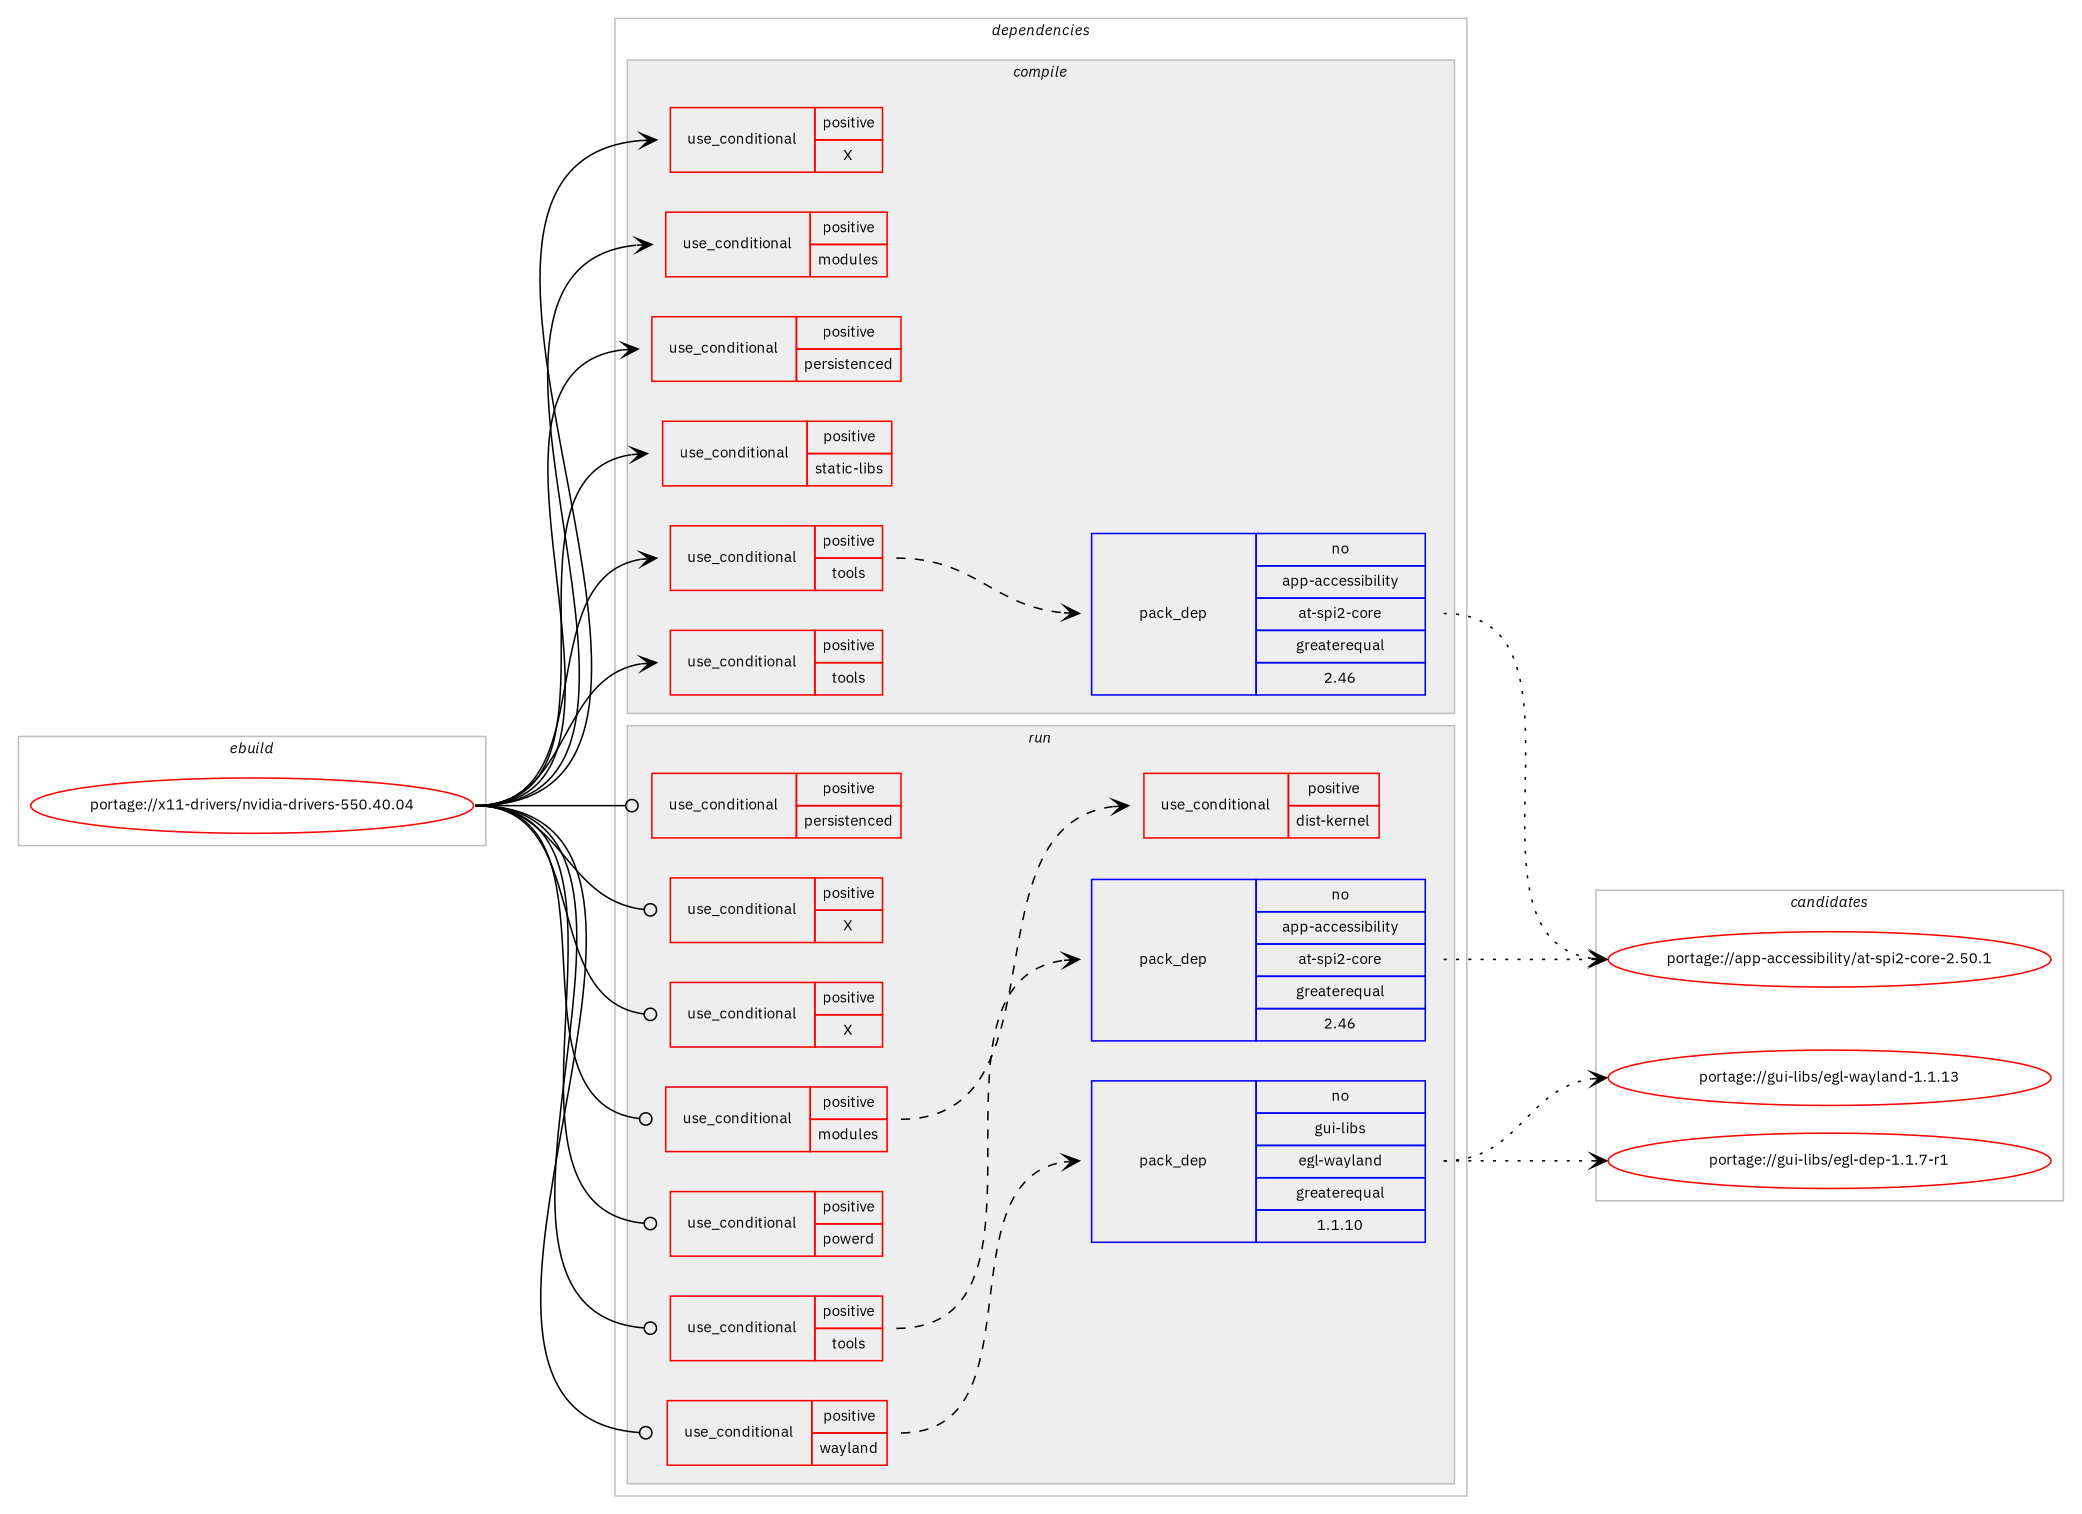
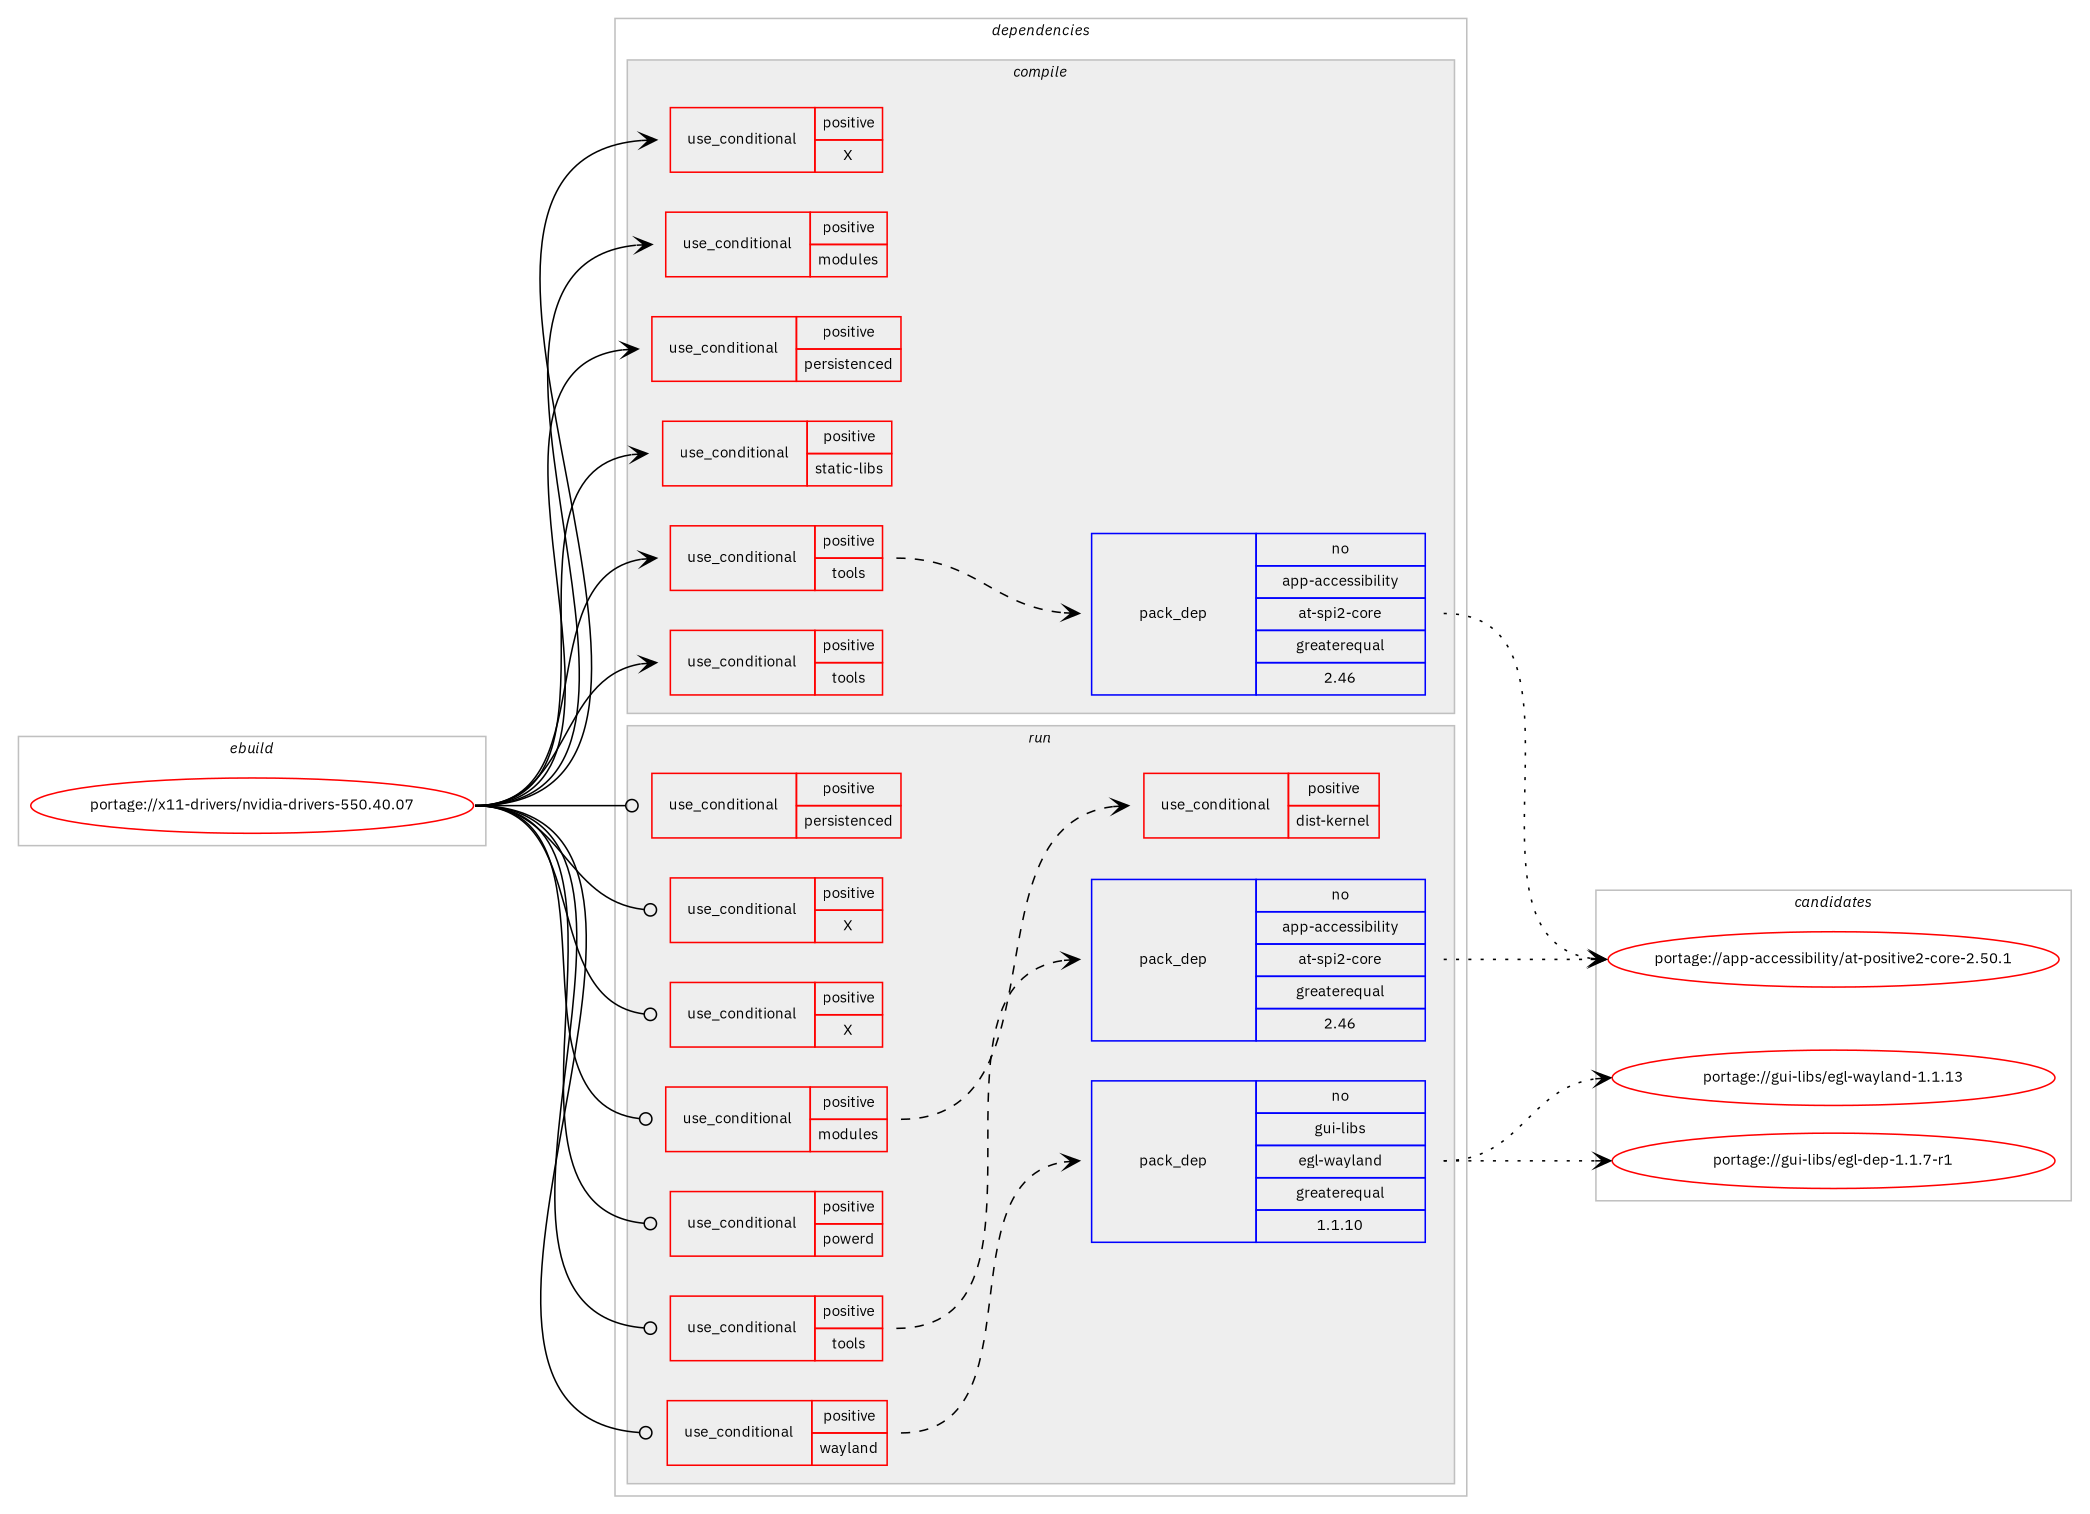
(252, 806) -> (252, 806)
(1830, 959) -> (1834, 959)
